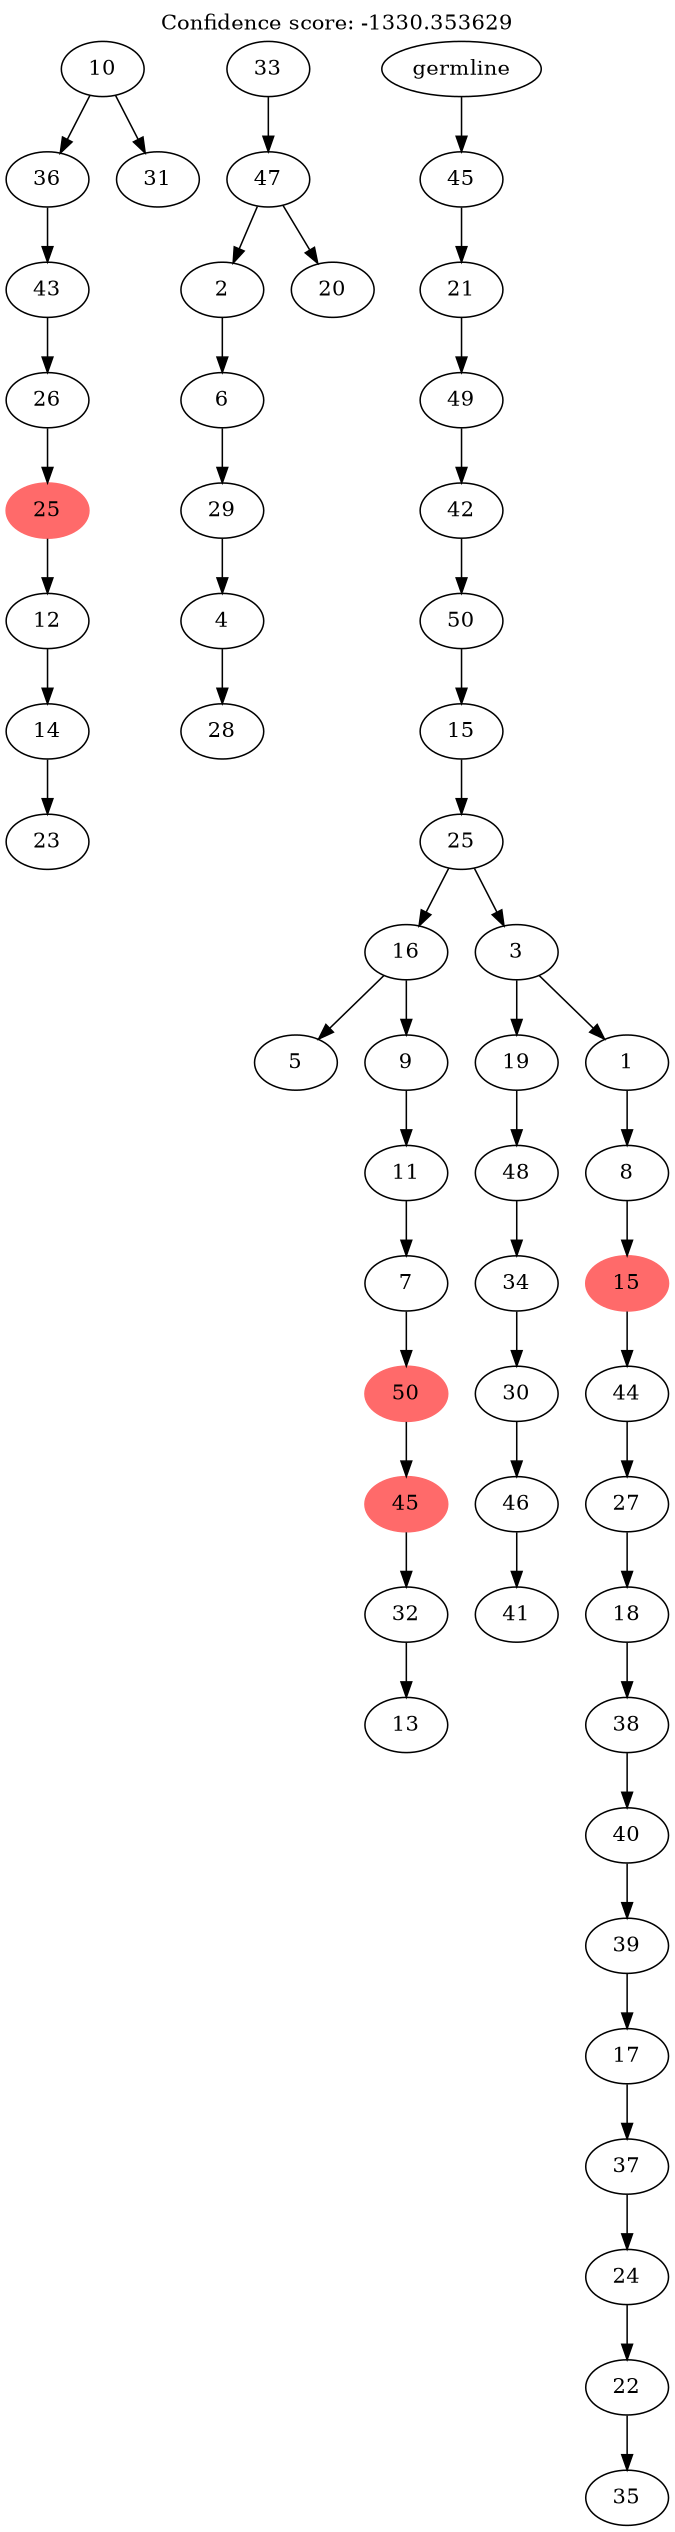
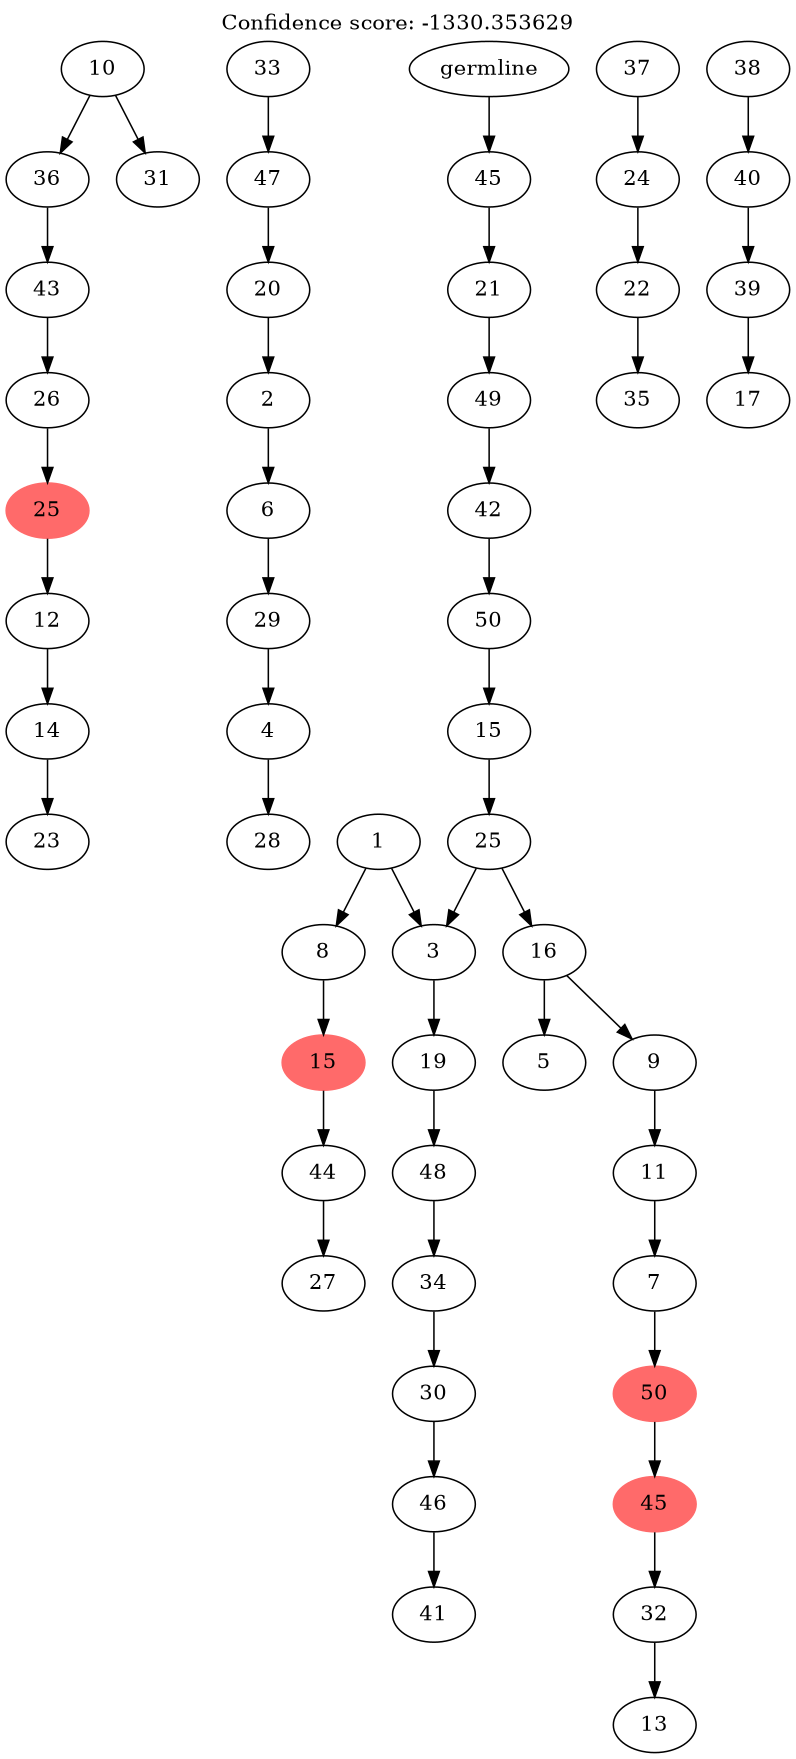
(248, 228) -> (268, 337)
(566, 1002) -> (403, 890)
(627, 1615) -> none
(627, 2104) -> none
